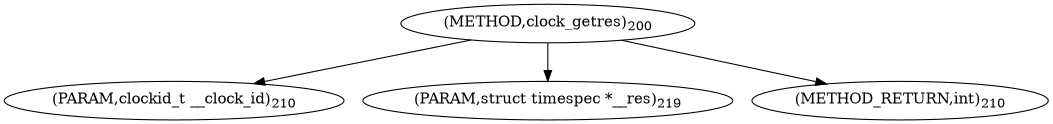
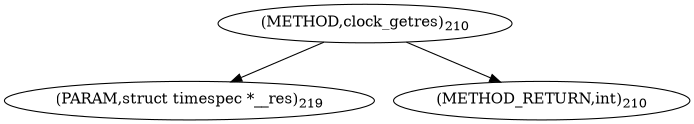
(640, 22) -> (457, 22)
(174, 101) -> none
